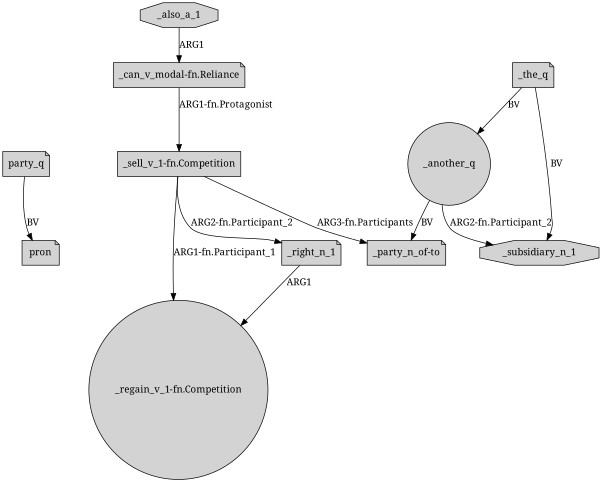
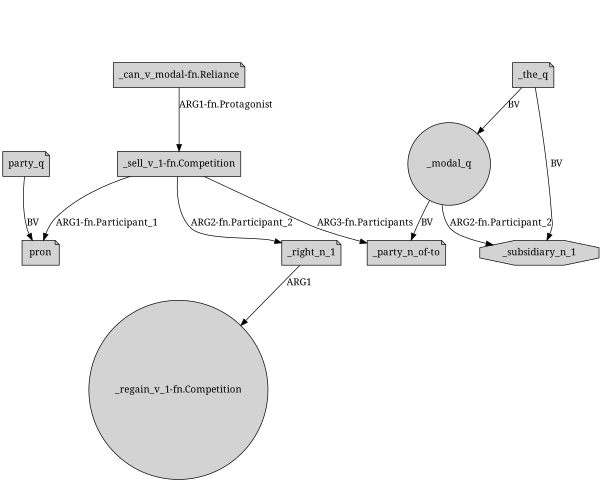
(179, 15) -> none
(449, 164) -> (449, 164)
(174, 235) -> (82, 198)
